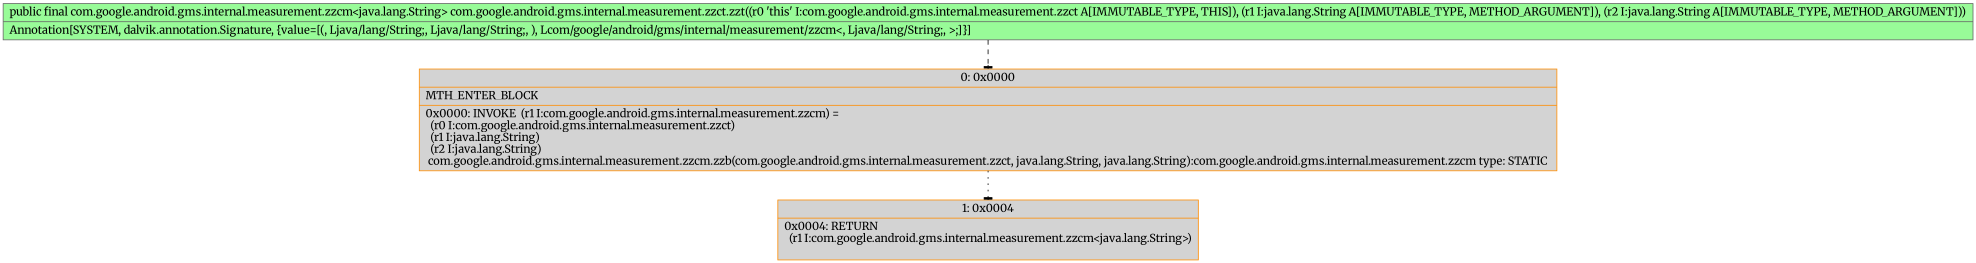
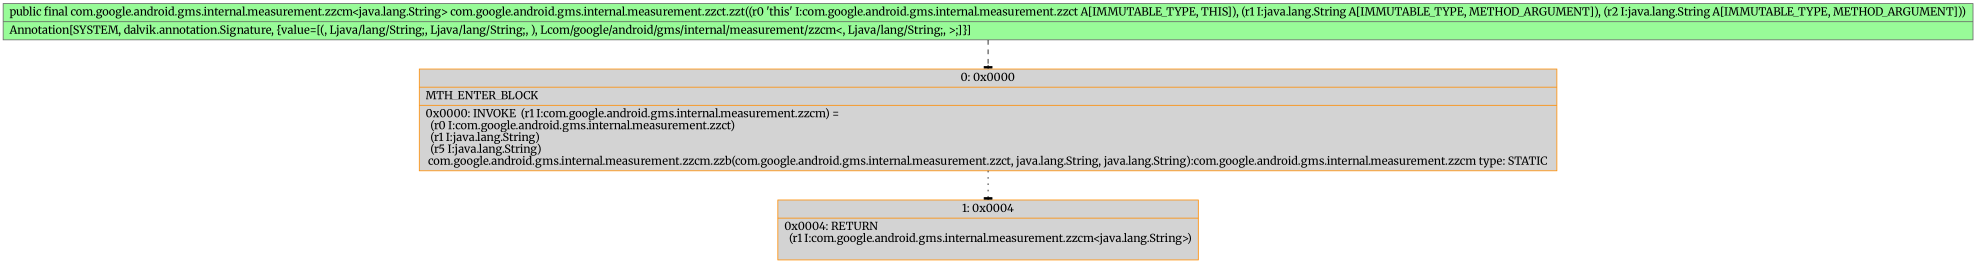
(484, 149) -> (484, 149)
